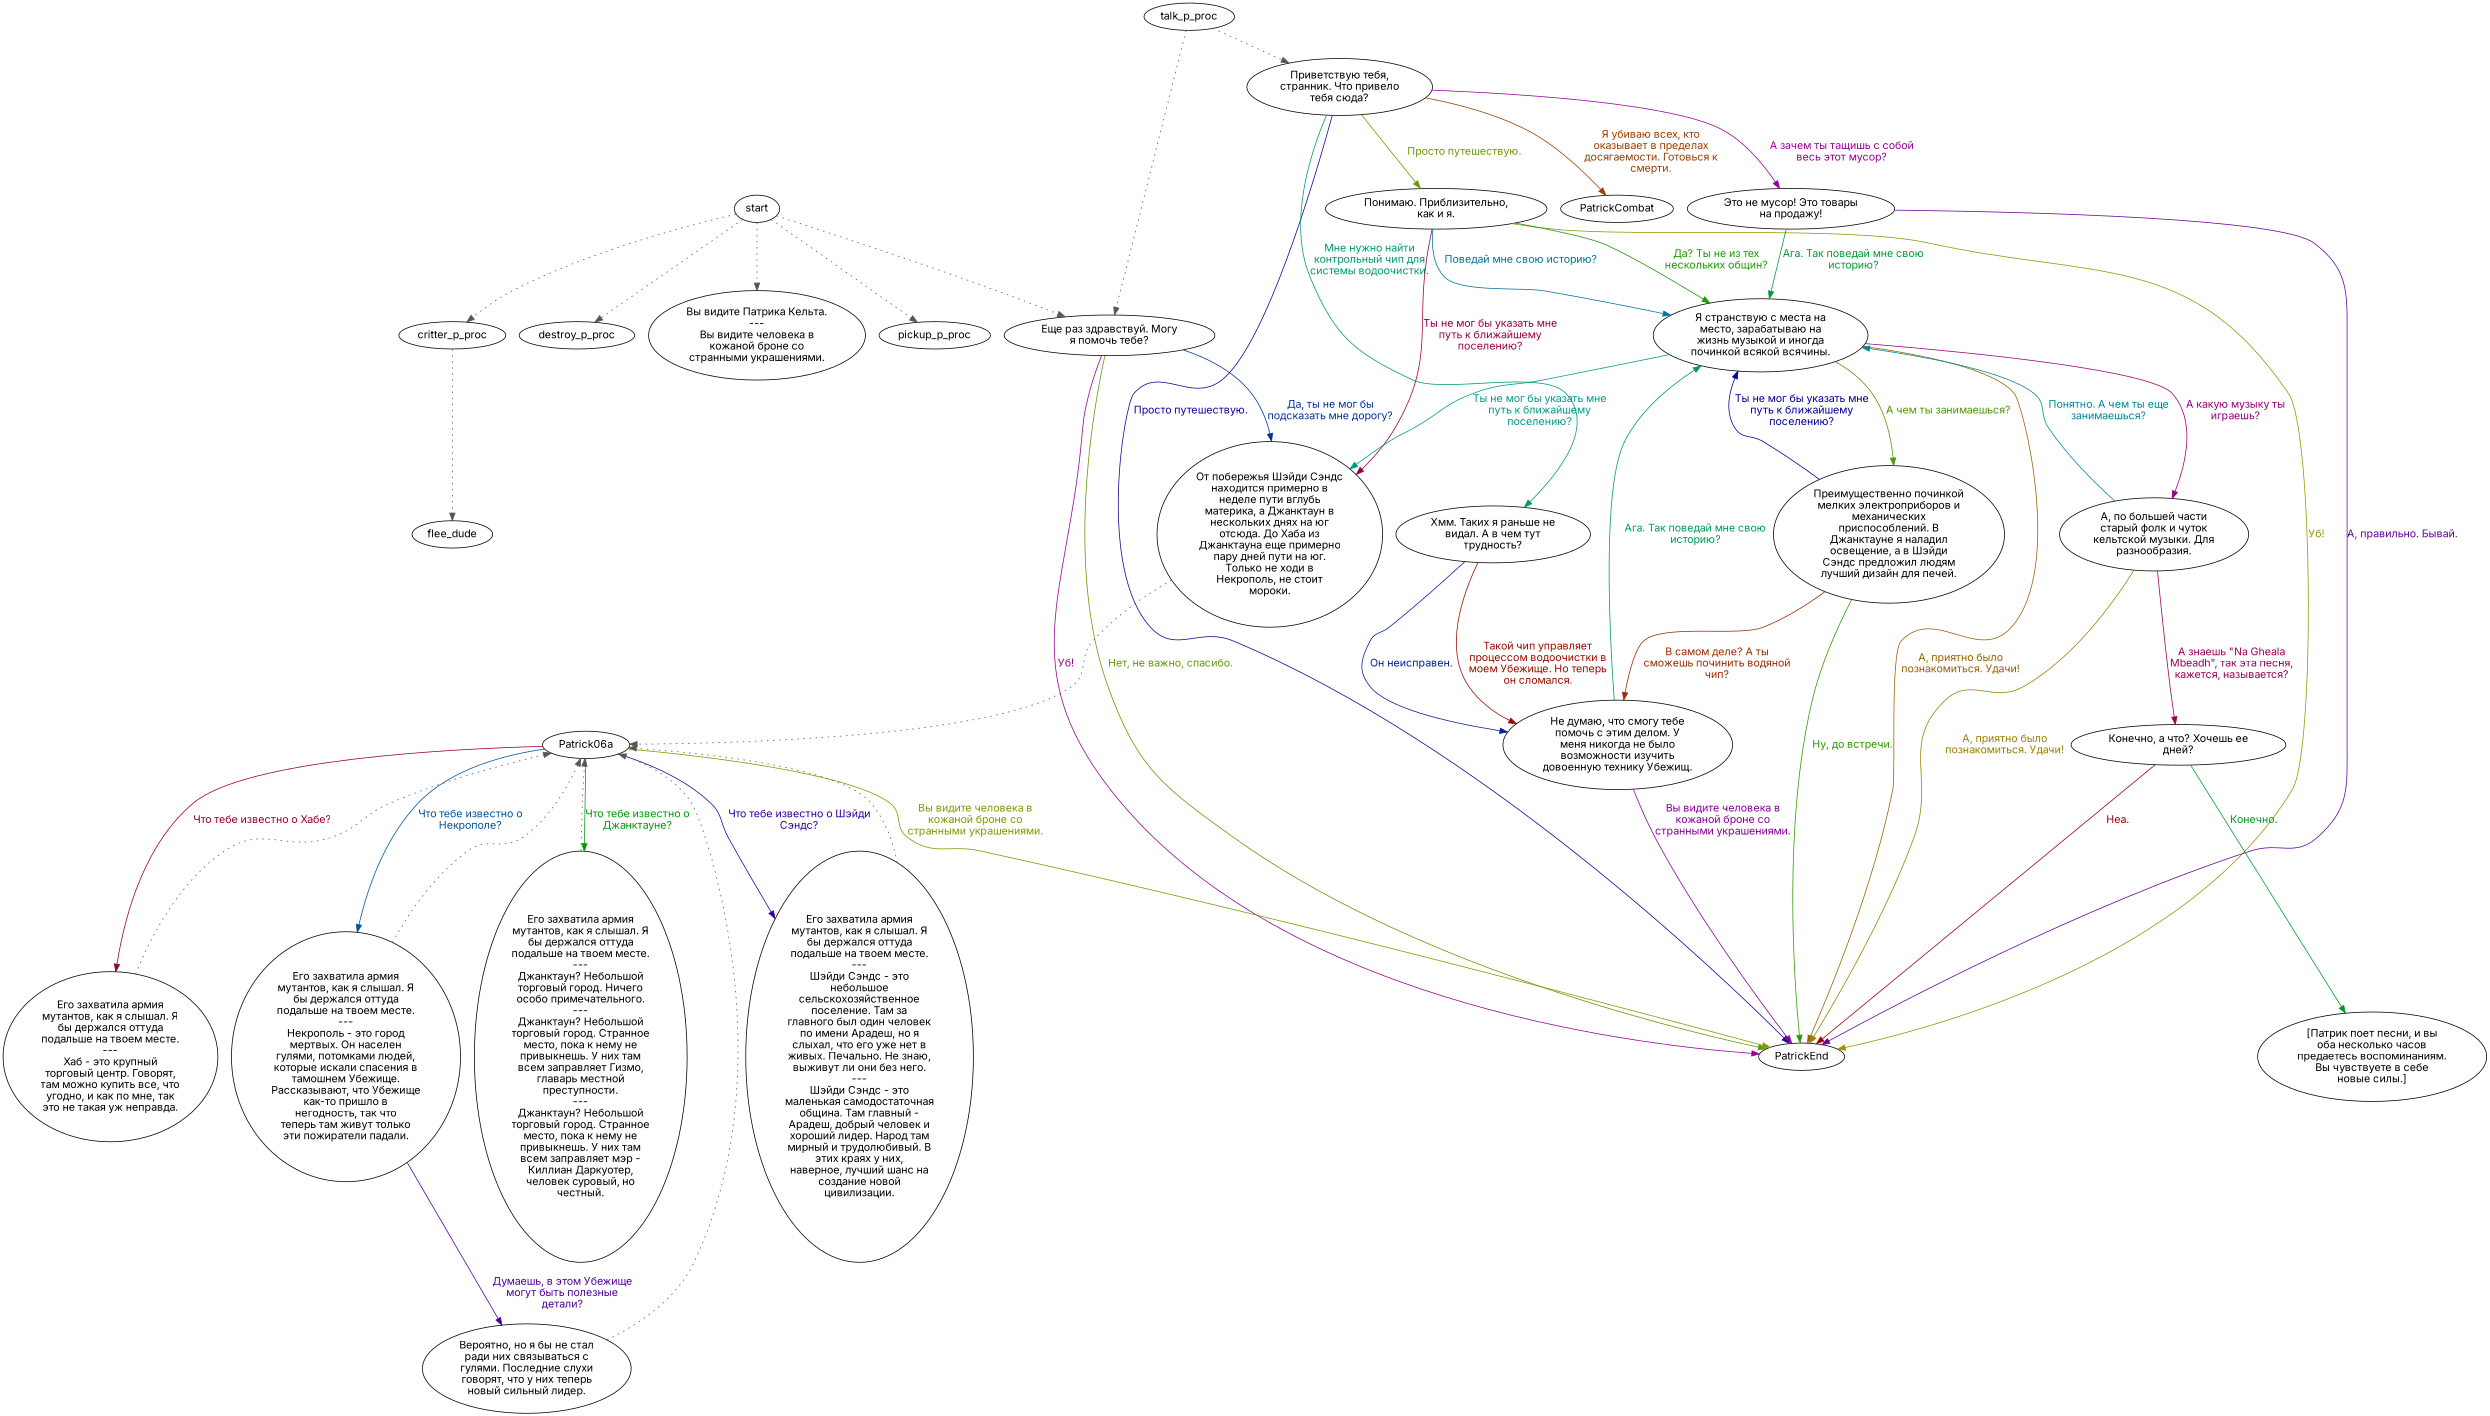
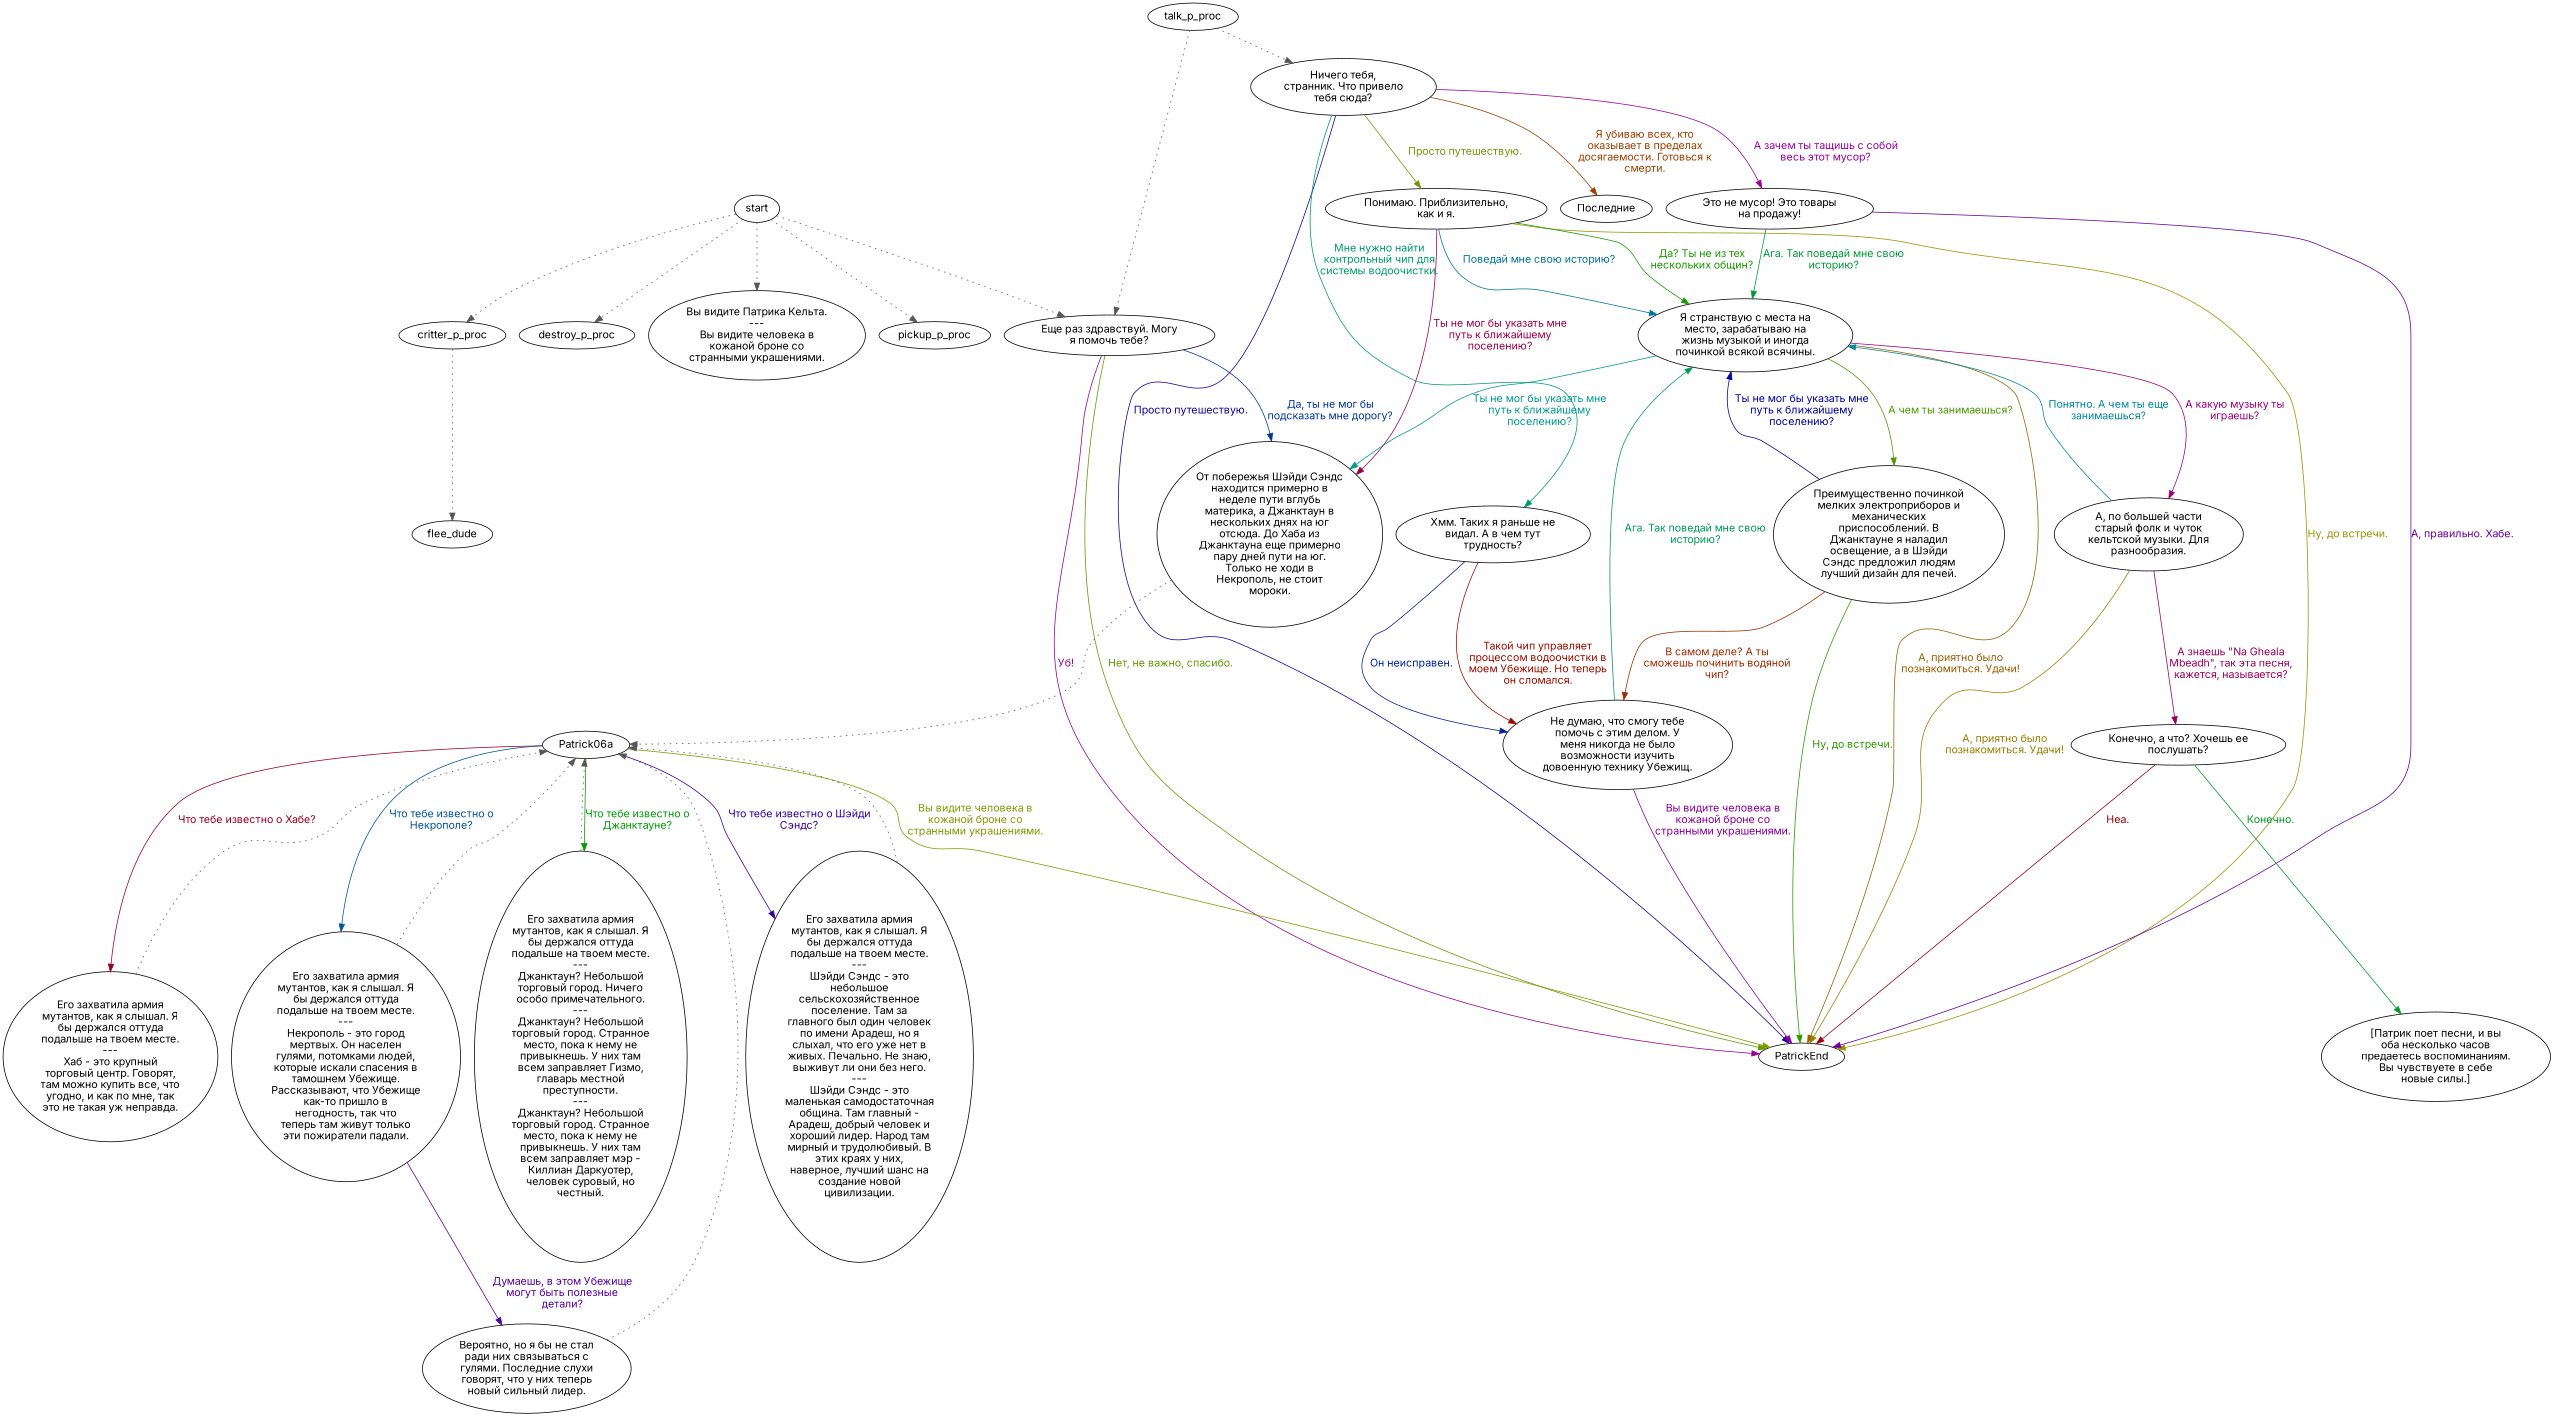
(1340, 87) -> (1343, 87)
(1617, 209) -> (1606, 209)
(2317, 534) -> (2348, 534)
(2403, 534) -> (2463, 534)
(2178, 745) -> (2178, 745)
